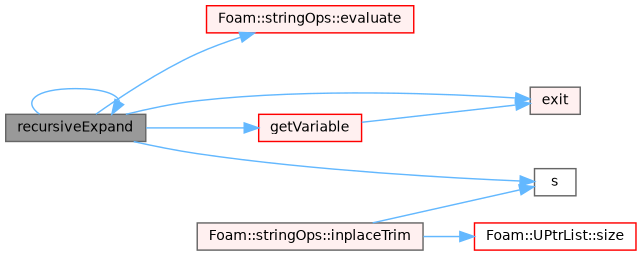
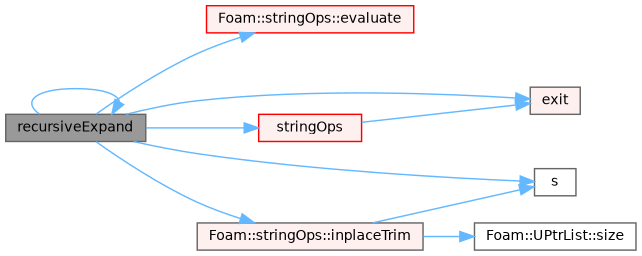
(310, 128) -> (310, 128)
none -> (165, 186)
(555, 237) -> (555, 237)
